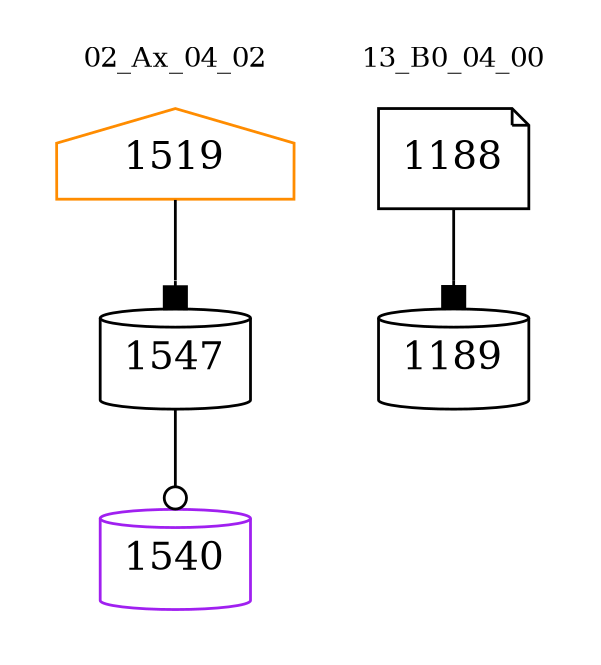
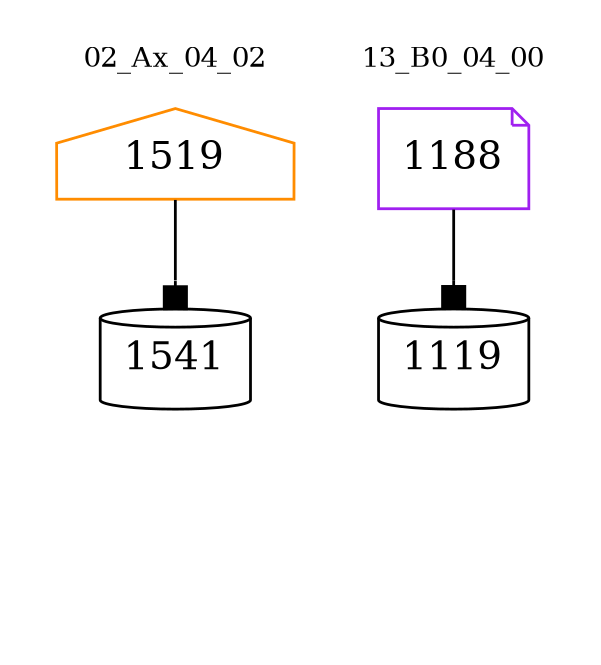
(454, 159) -> (454, 159)
(175, 359) -> (175, 359)
(454, 359) -> (454, 359)
(175, 559) -> none
